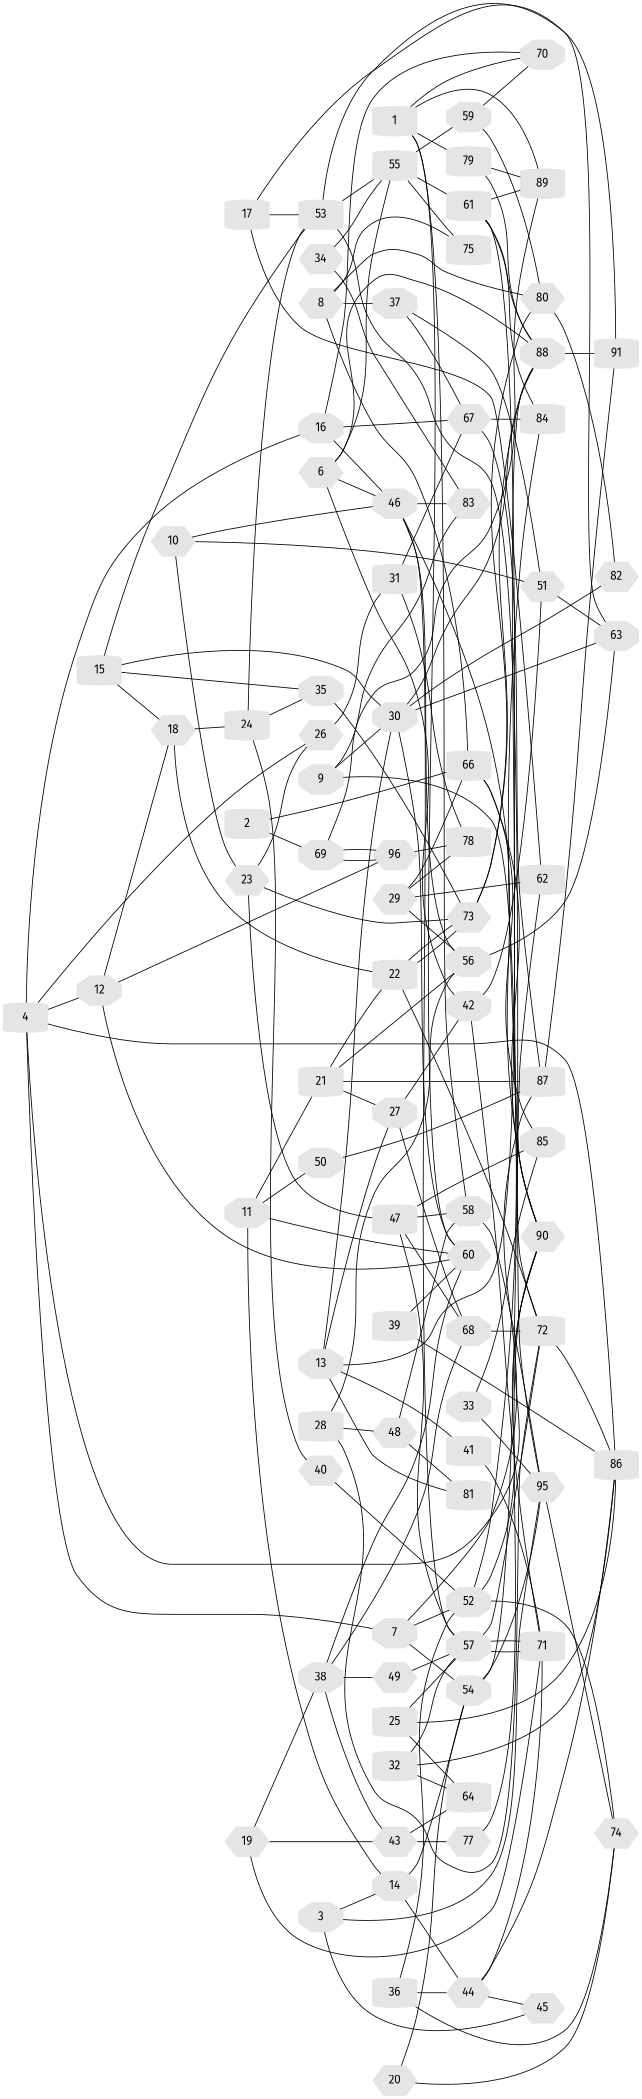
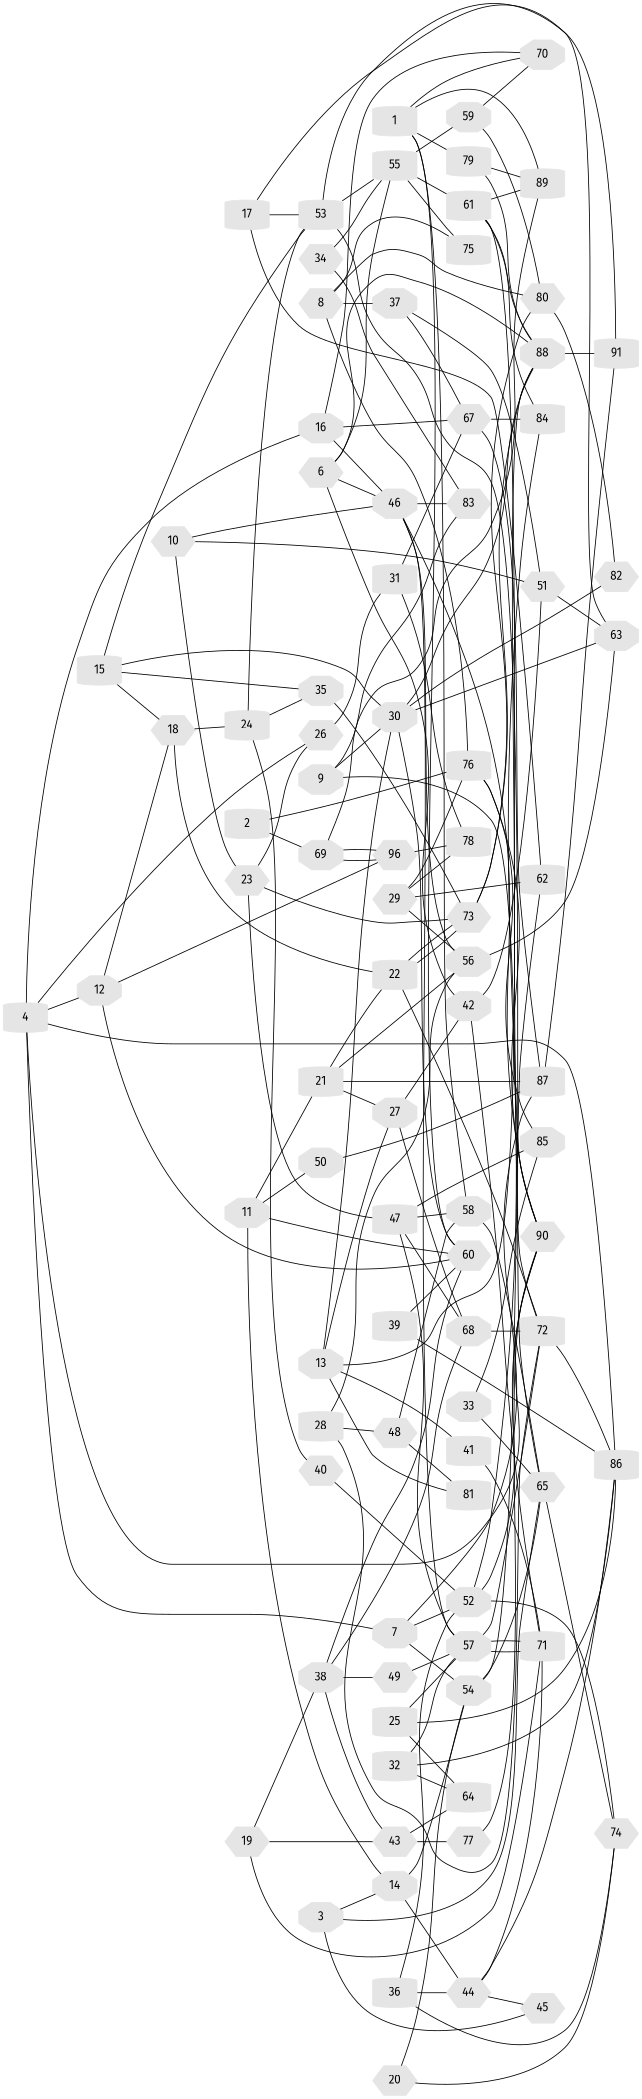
(469, 766) -> (469, 766)
(543, 1487) -> (543, 1487)
